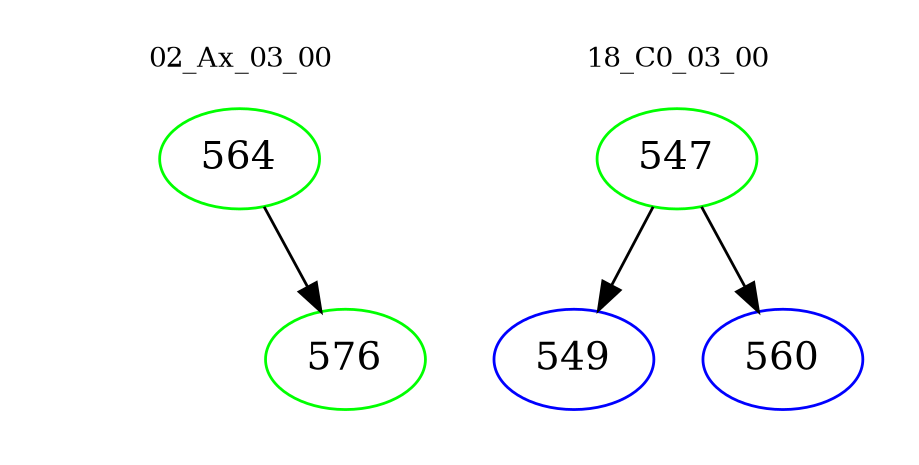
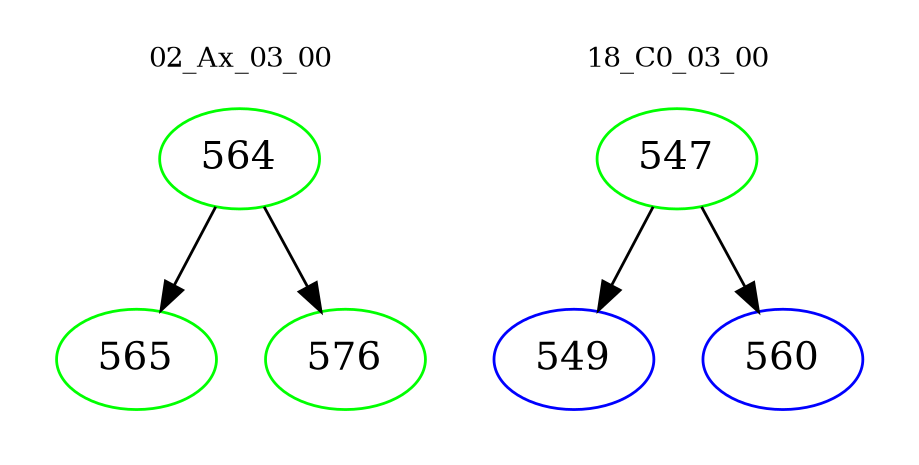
none -> (137, 359)
